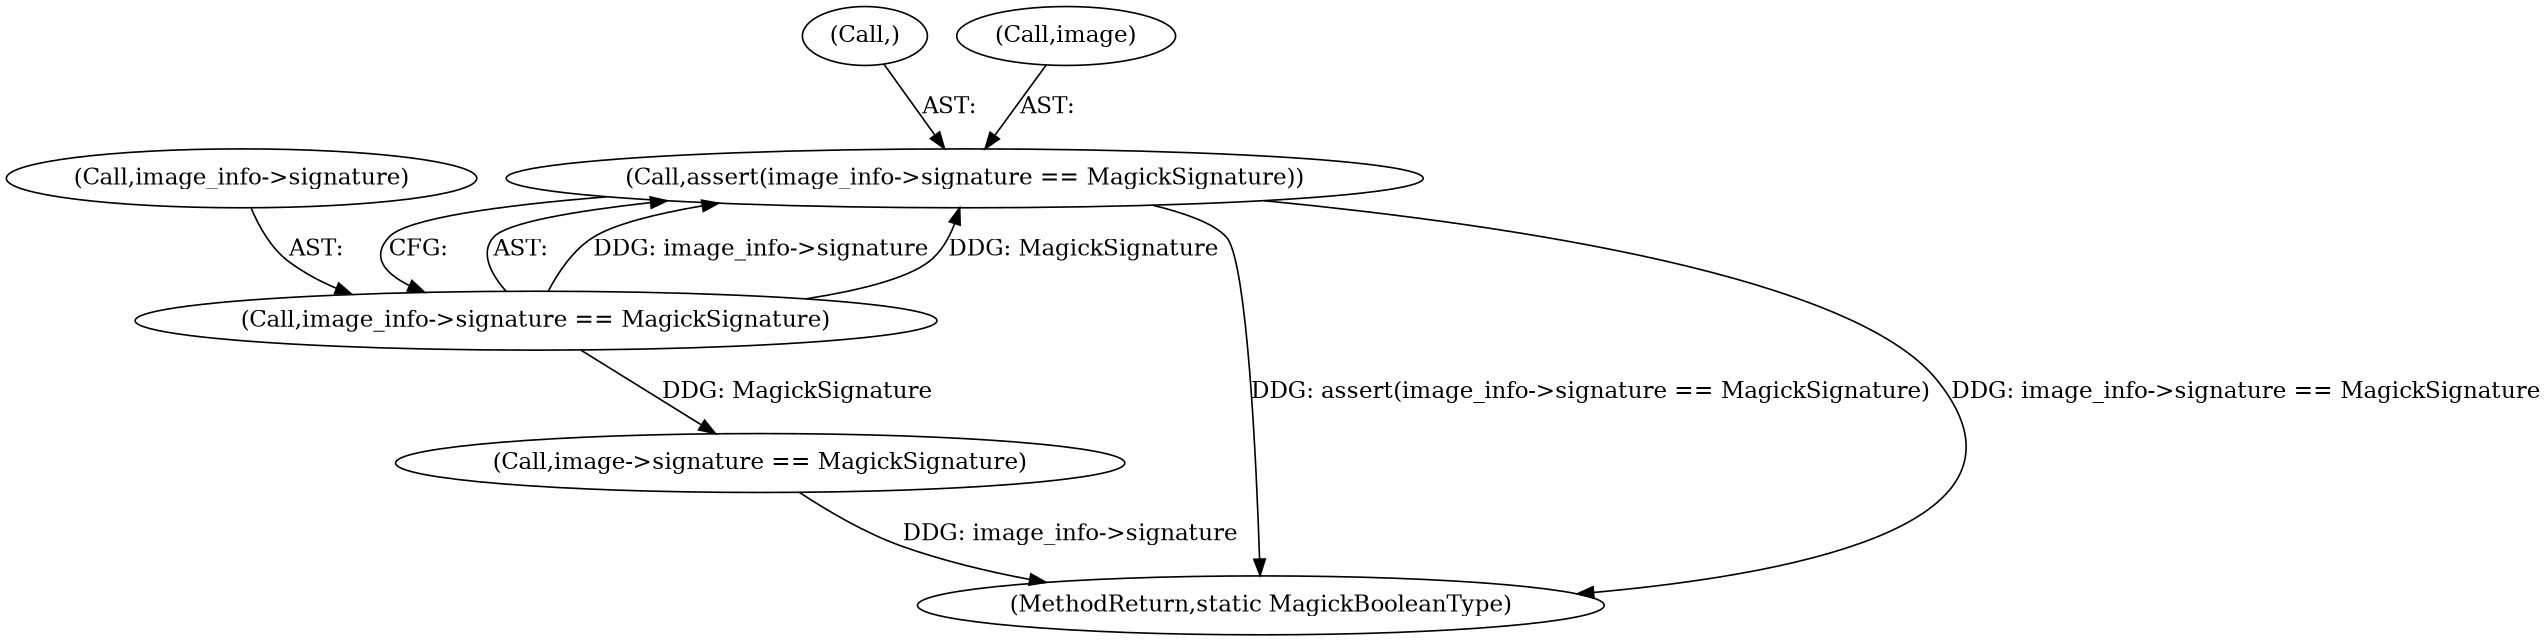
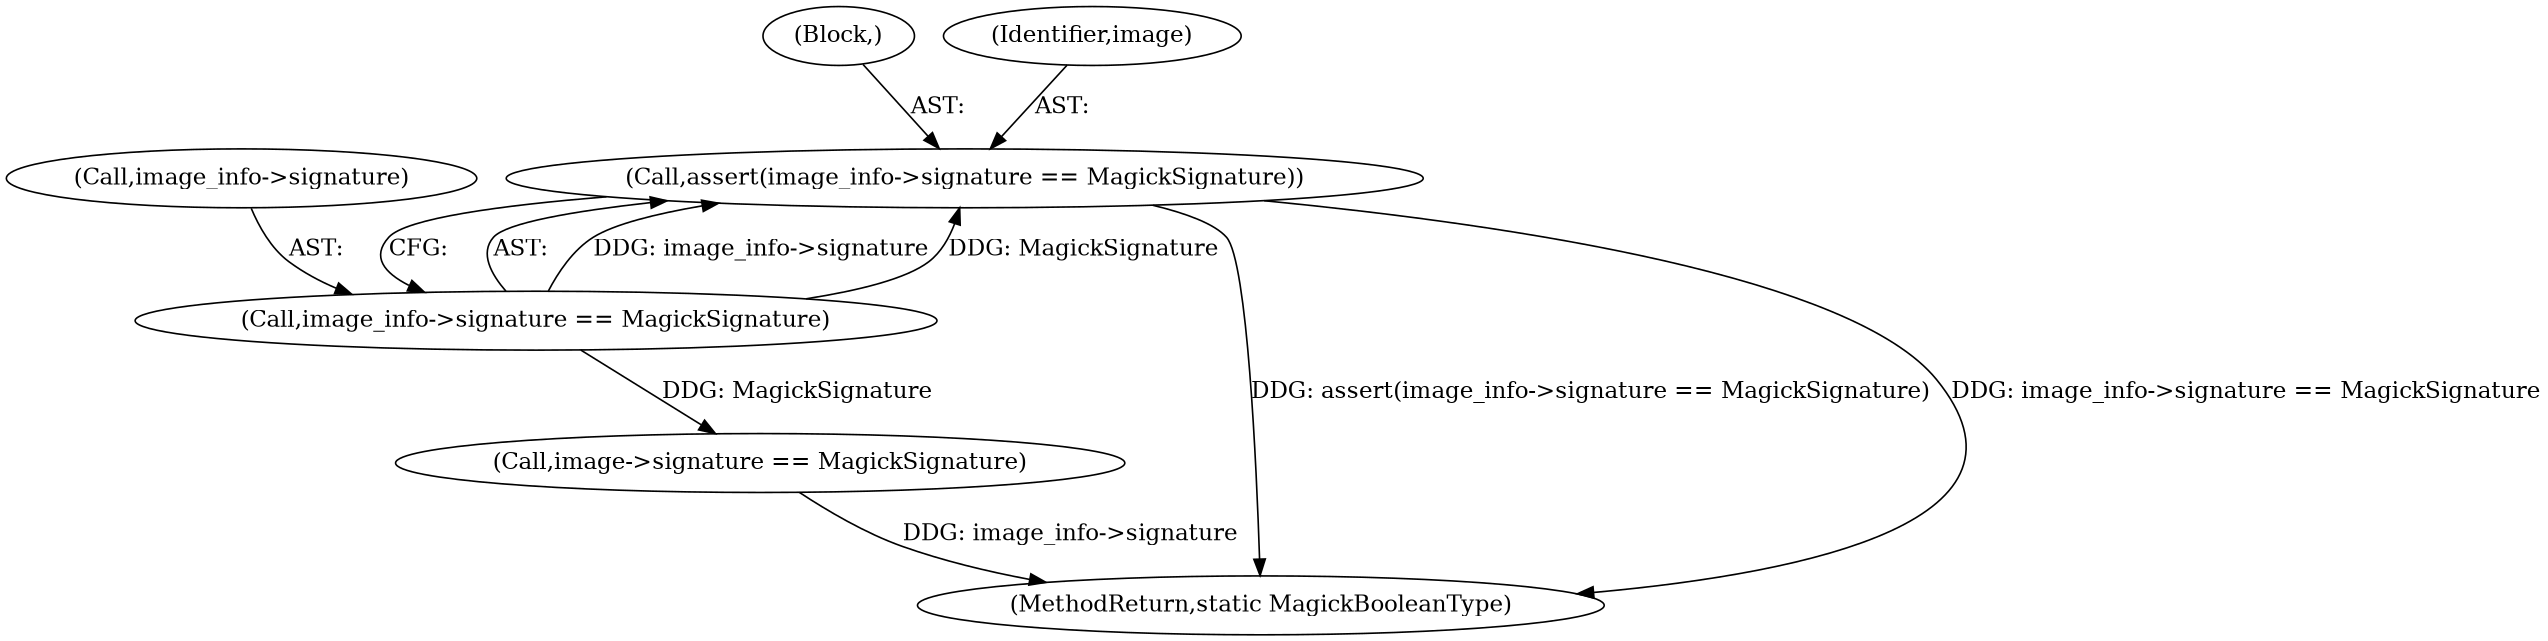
(865, 36) -> (839, 36)
(1066, 36) -> (1092, 36)
